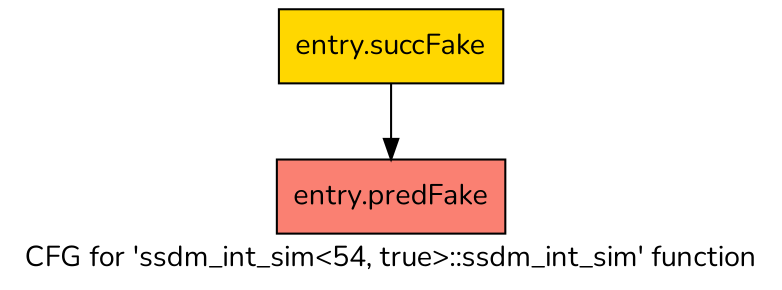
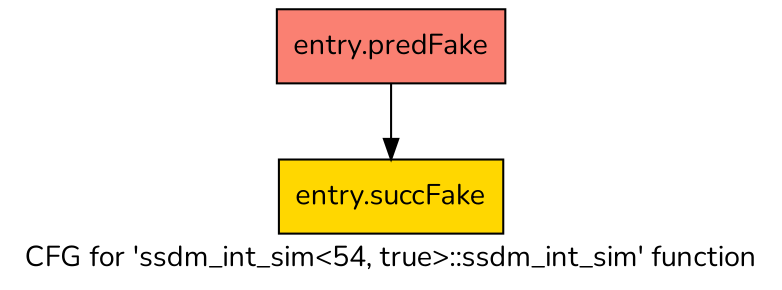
(391, 111) -> (391, 111)
